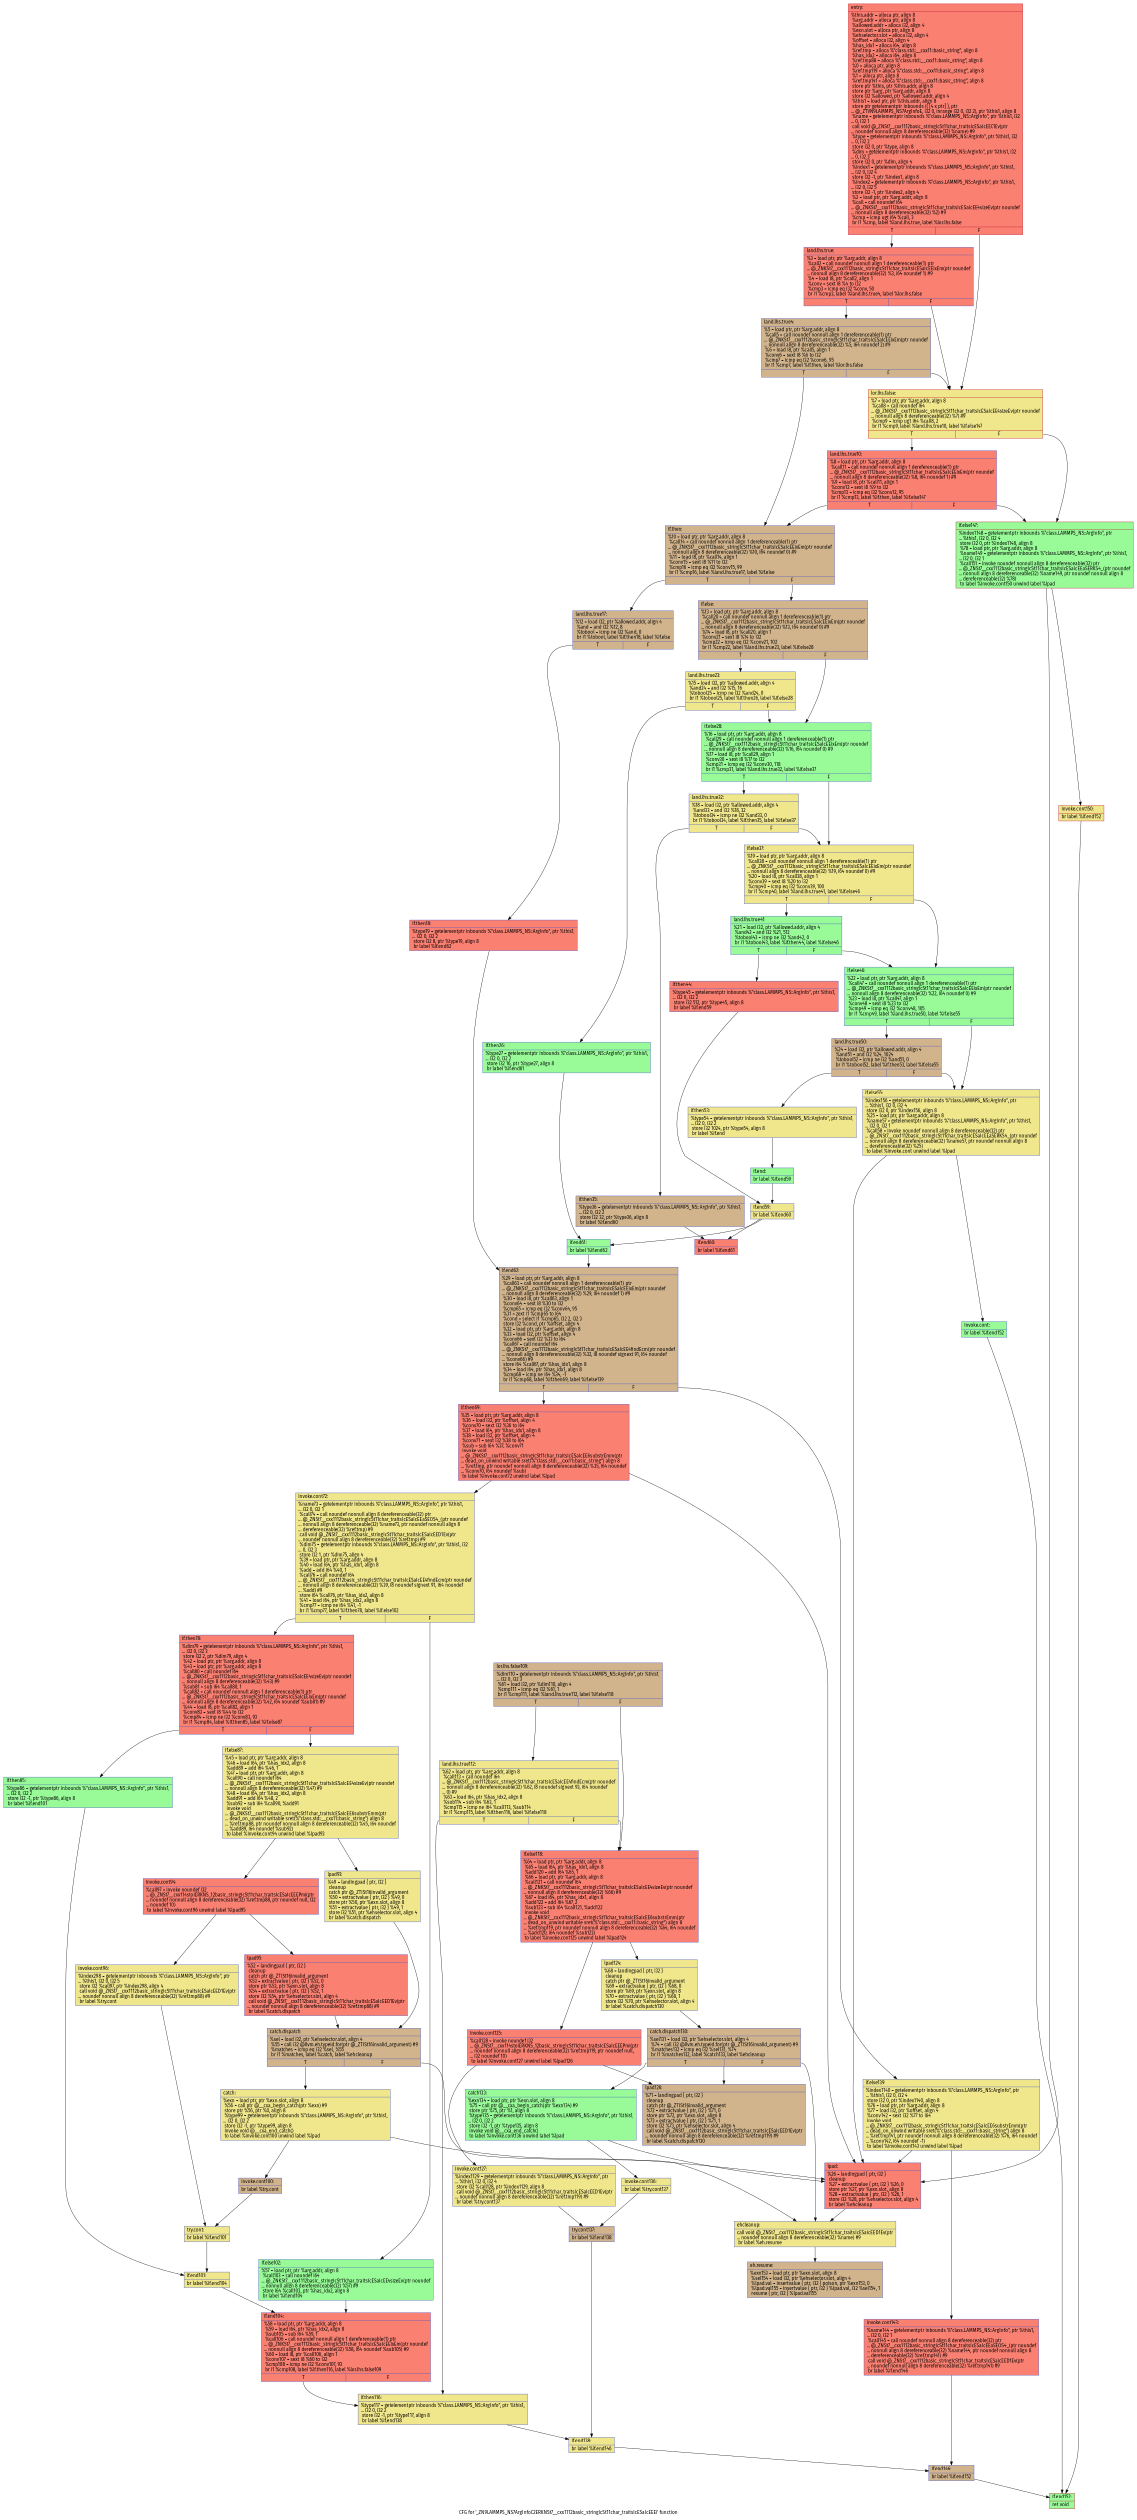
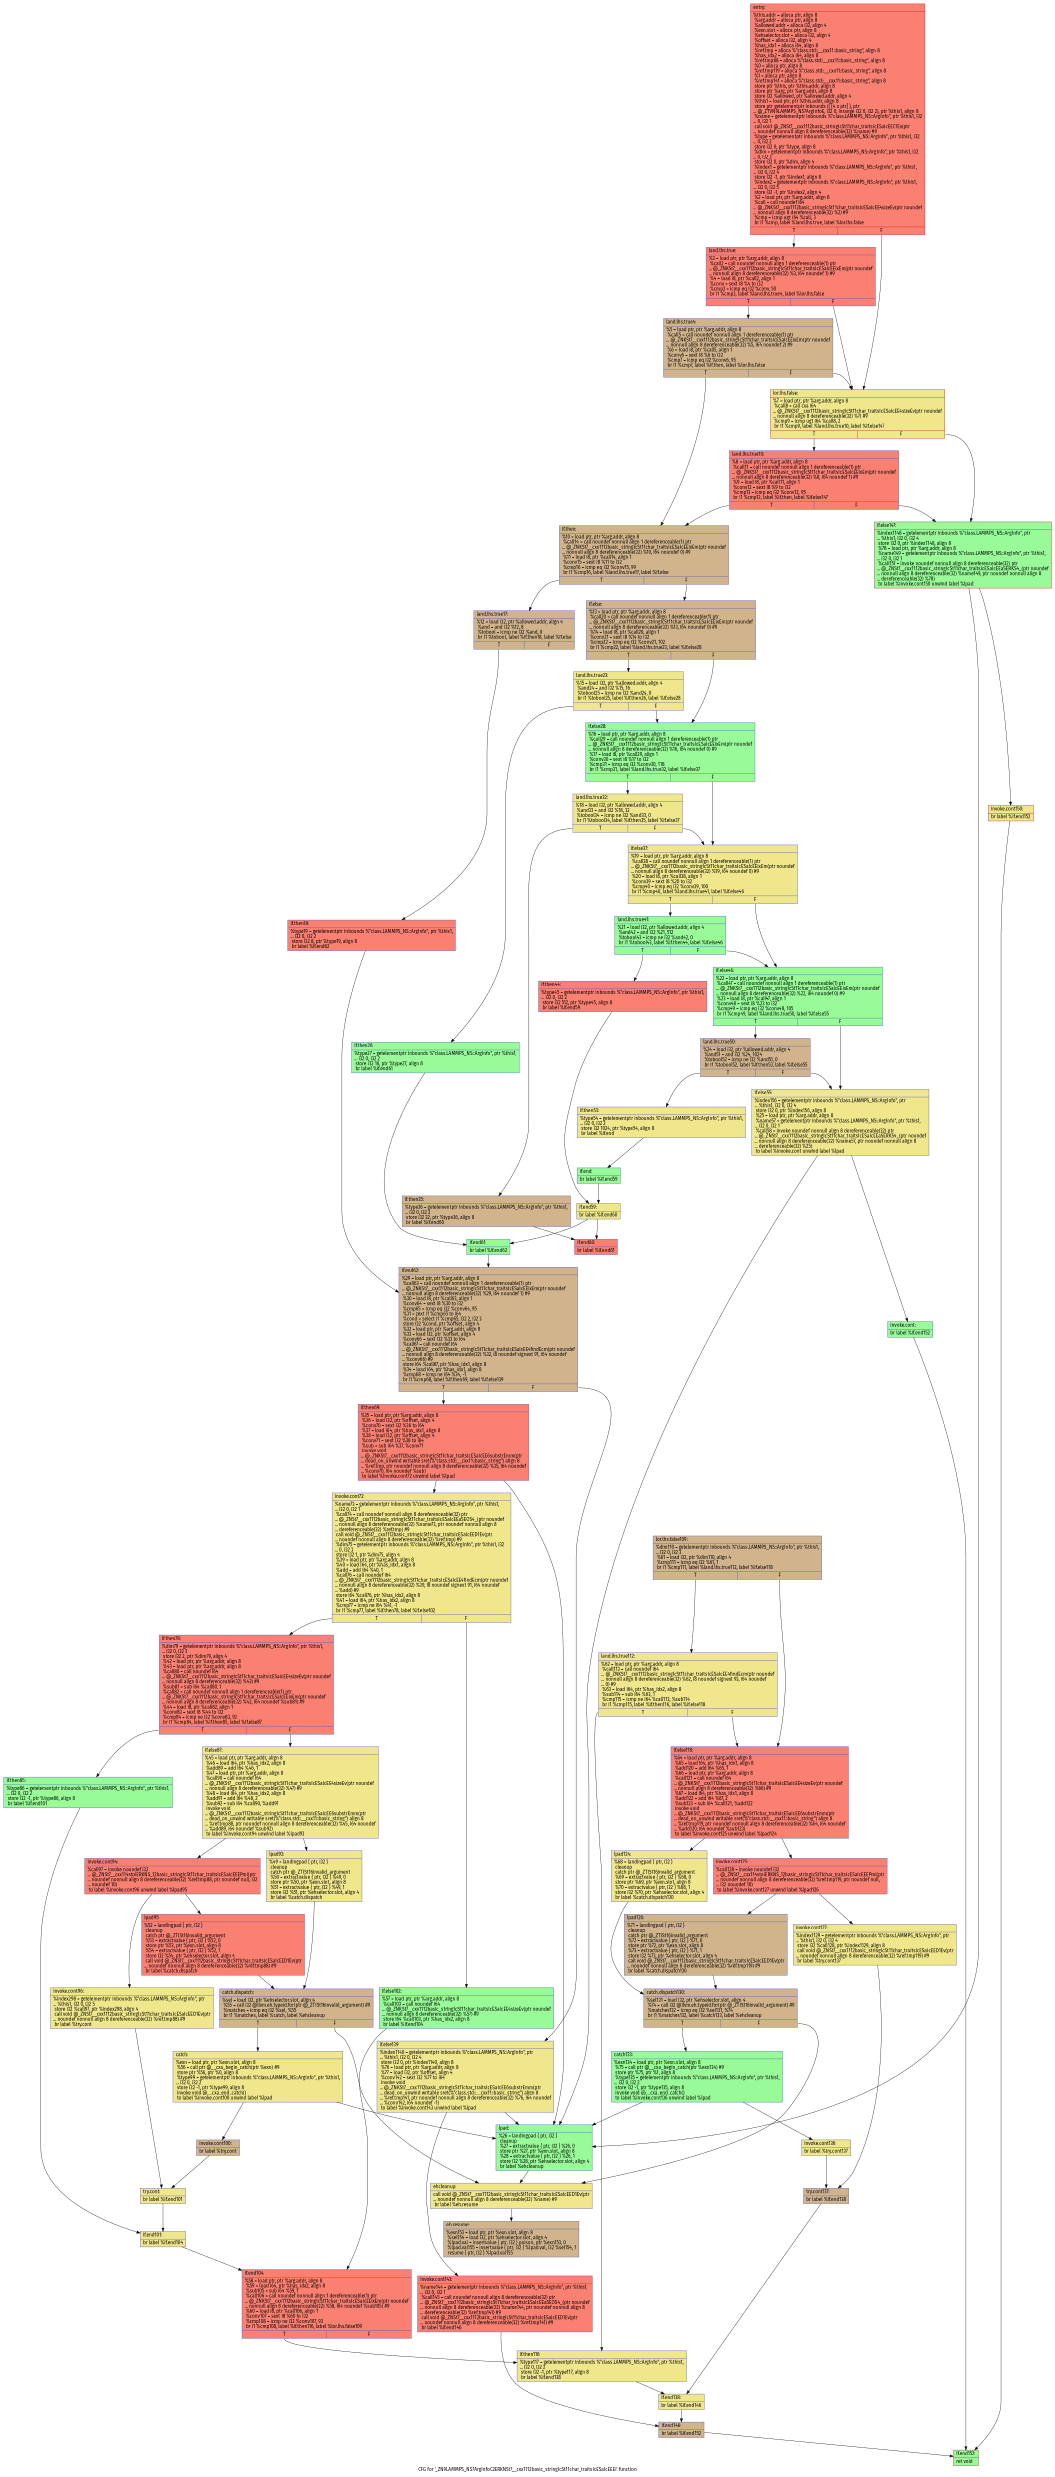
(898, 406) -> (795, 406)
(724, 2074) -> (714, 1980)
(873, 2186) -> (544, 2148)
